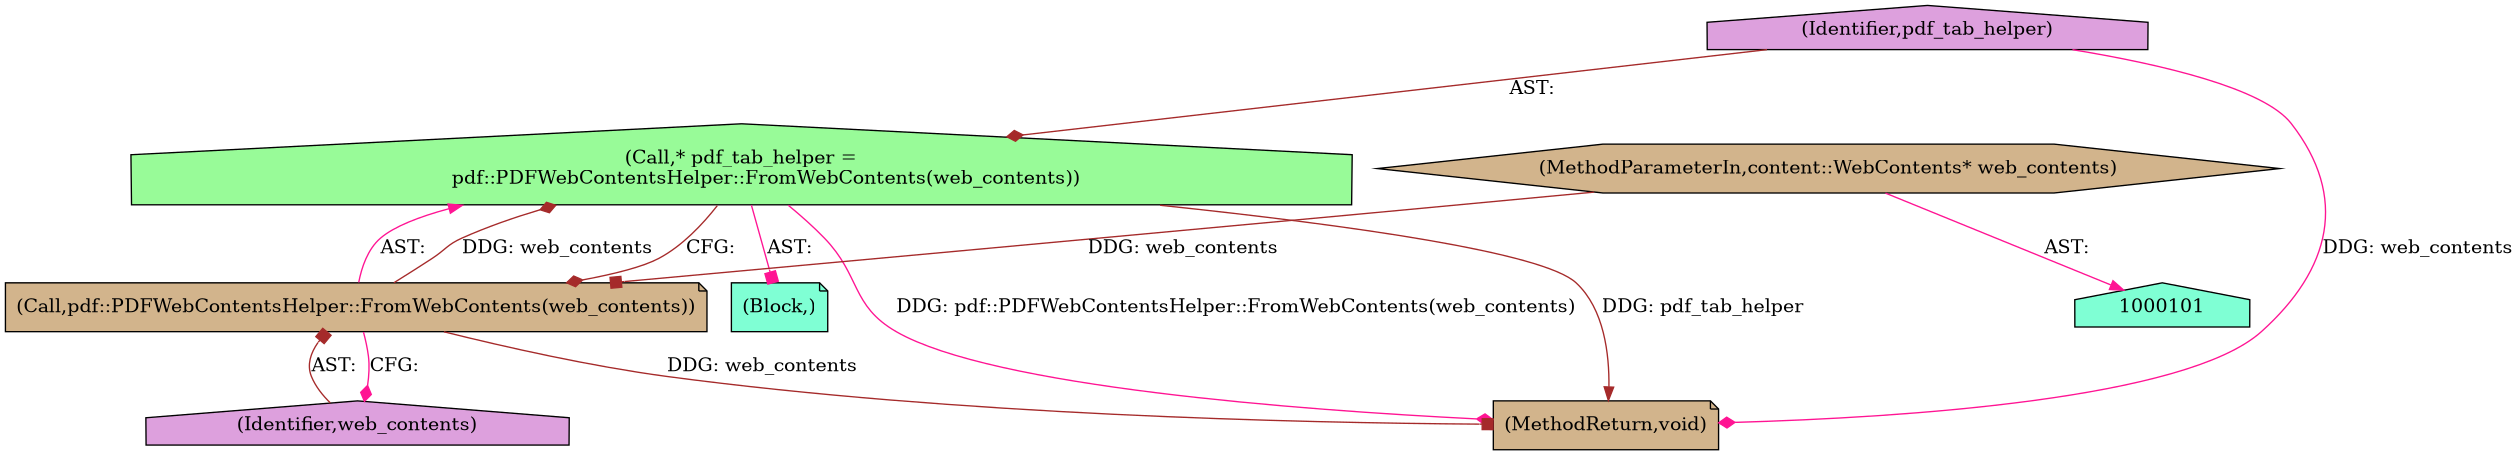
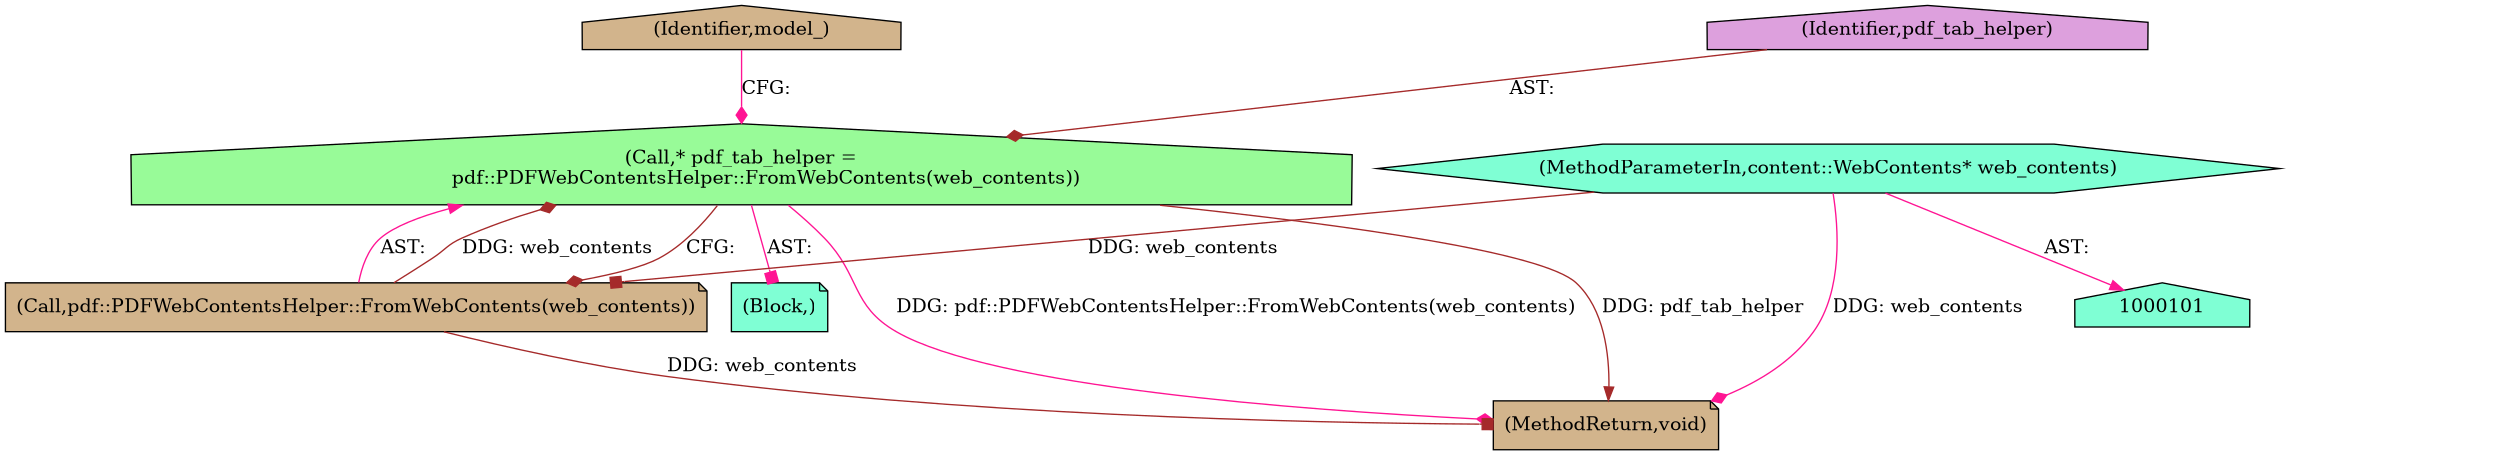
none -> (742, 30)
(1828, 169) -> (1828, 169)
(2232, 350) -> (1822, 317)
(358, 425) -> none
